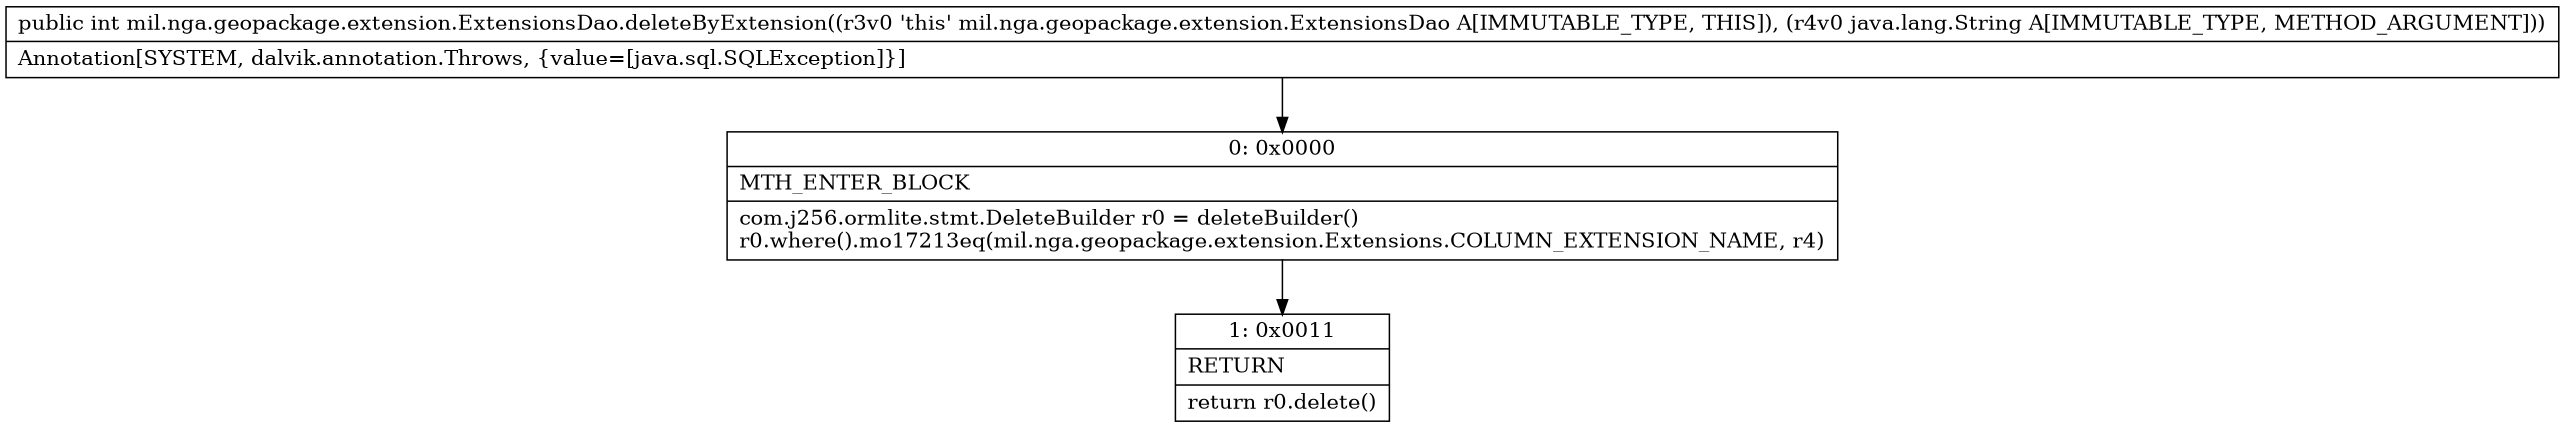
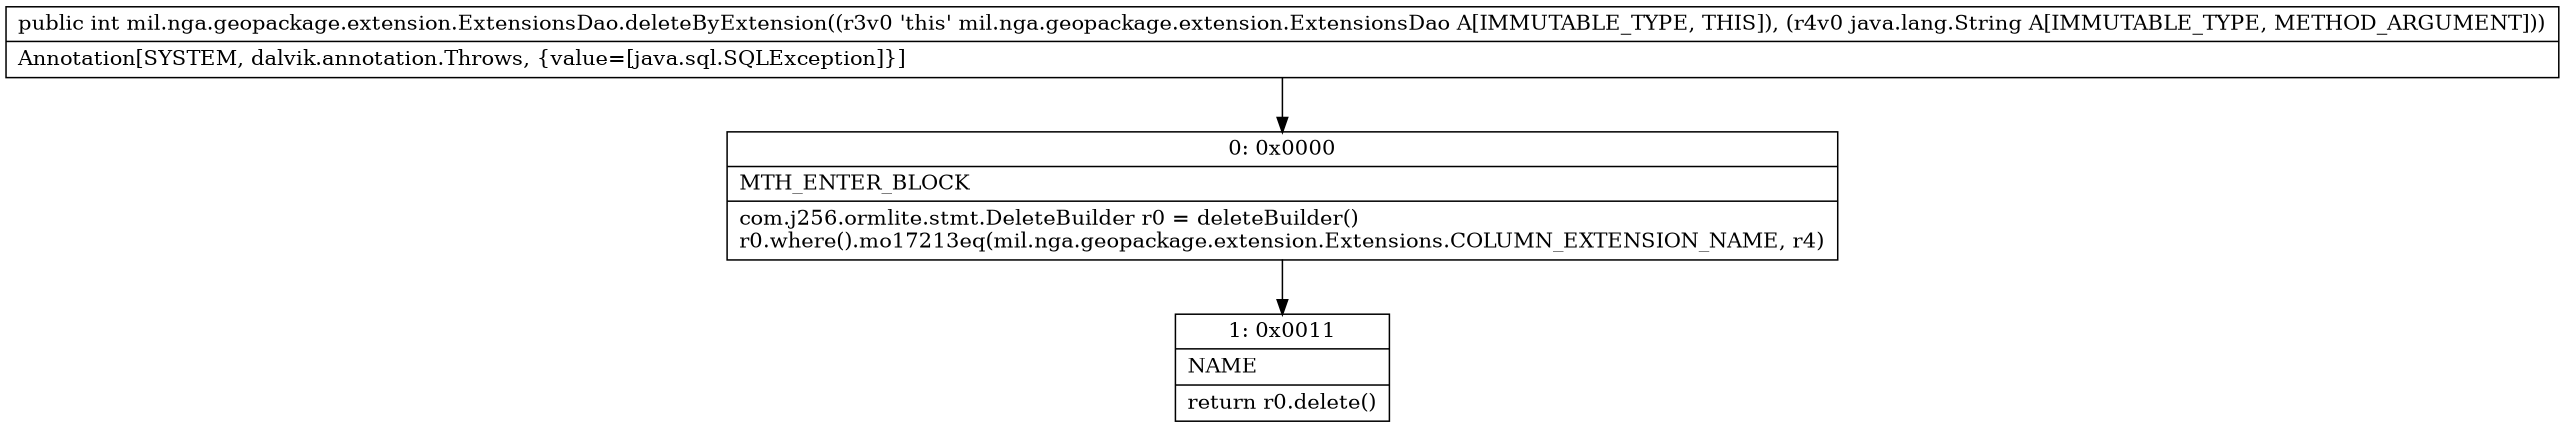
(1236, 366) -> (1223, 366)
